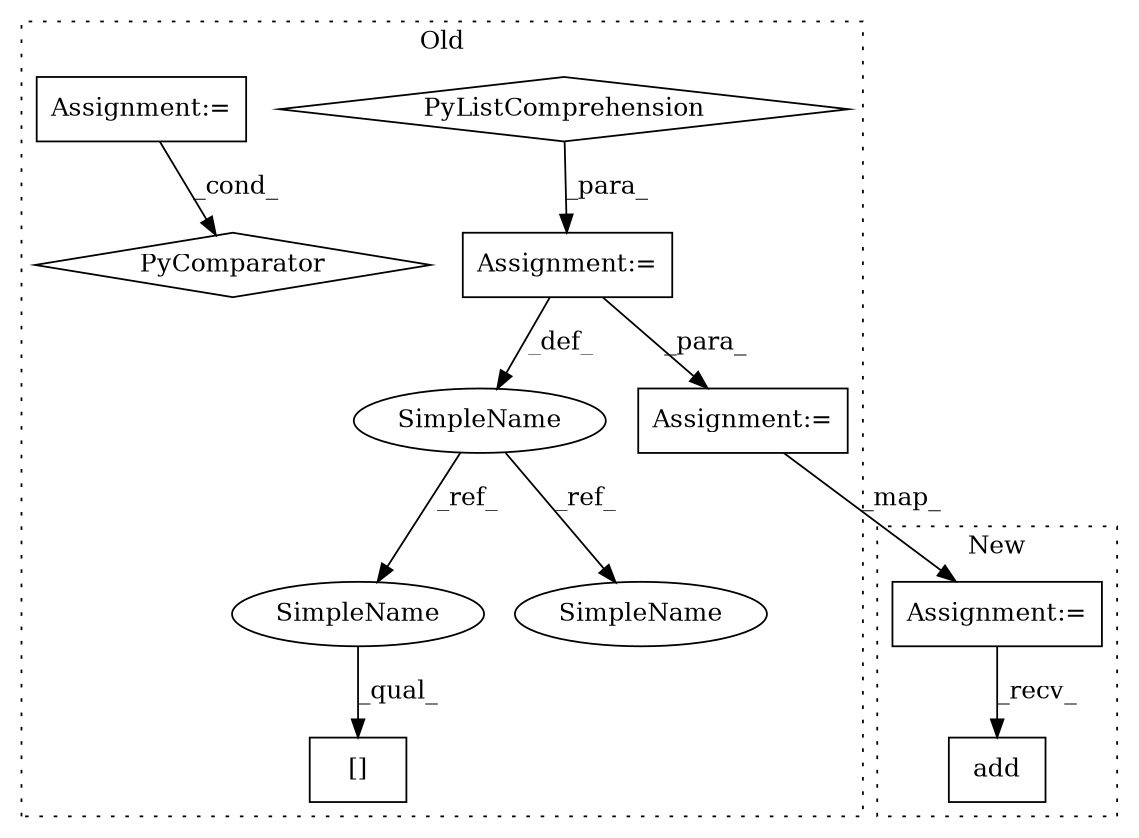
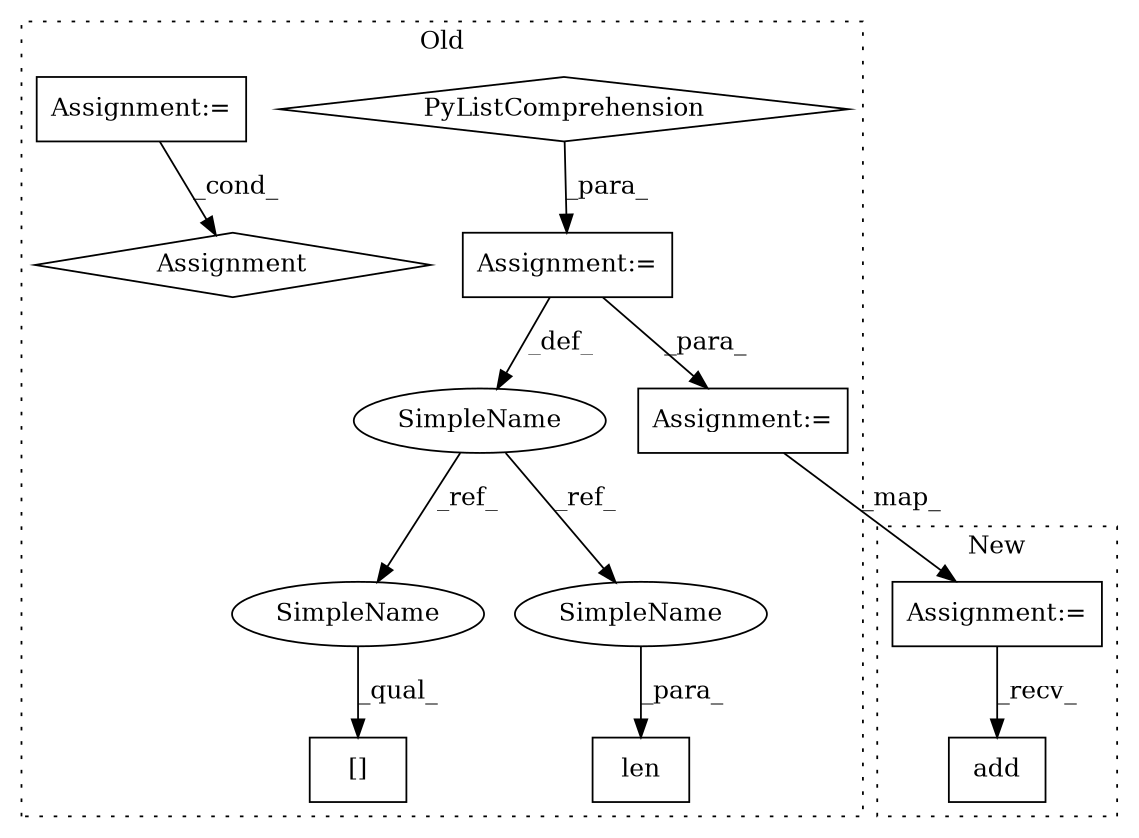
(233, 265) -> (233, 265)
none -> (641, 770)
